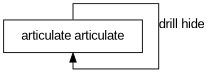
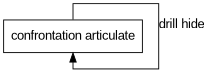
(73, 36) -> (73, 36)
